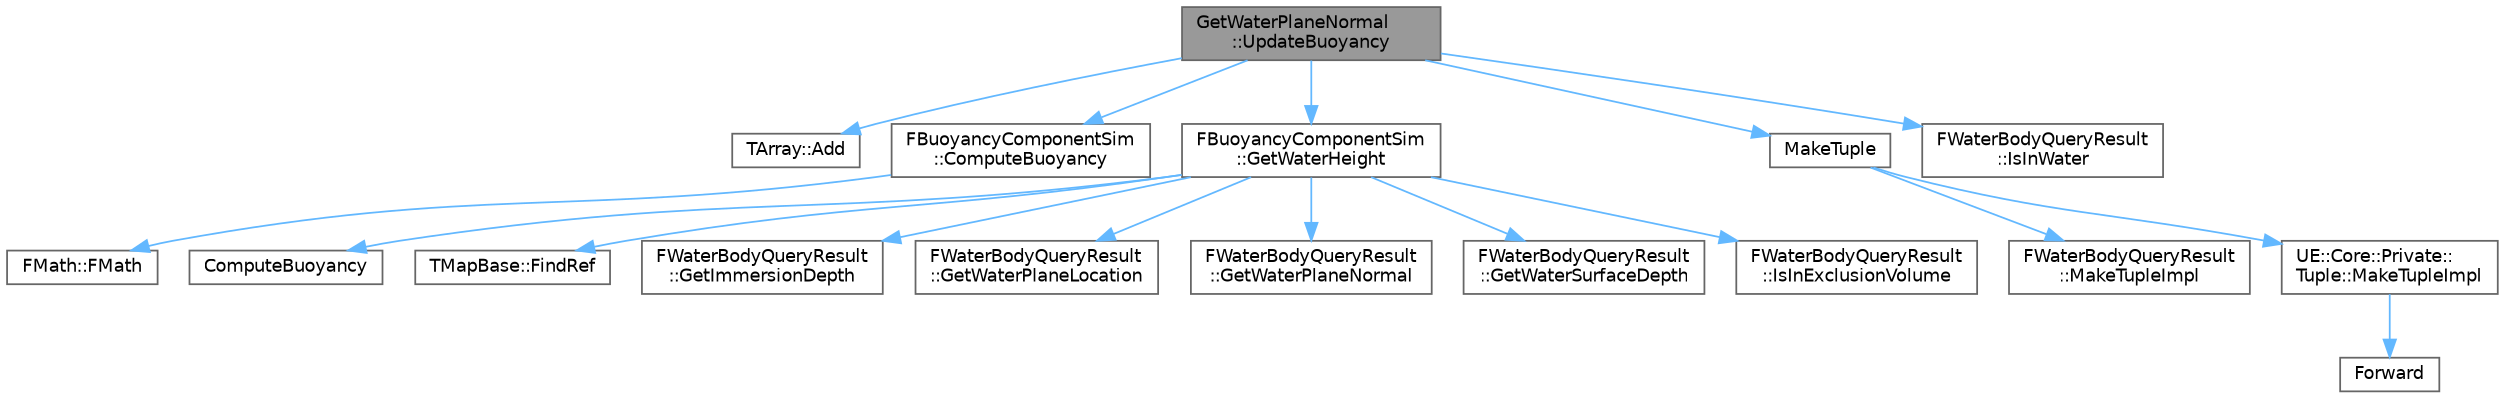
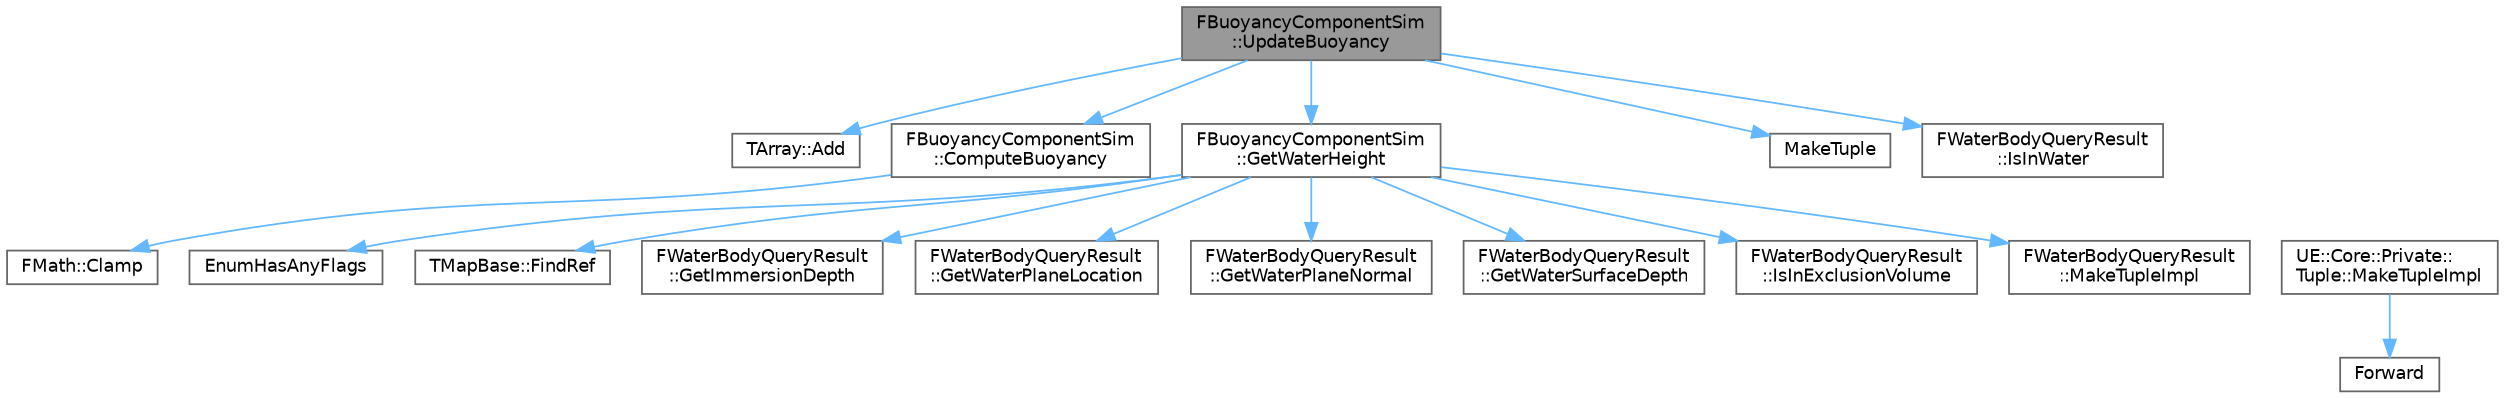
(1311, 34) -> (1311, 34)
(1958, 201) -> (1716, 202)
(2068, 210) -> none
(82, 267) -> (82, 267)
(286, 267) -> (286, 267)
